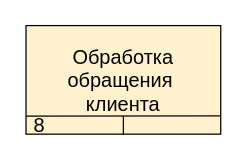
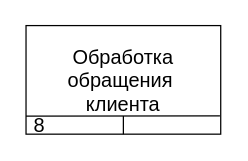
(123, 80) -> (123, 80)
